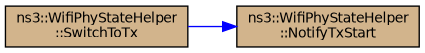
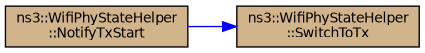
(205, 27) -> (205, 27)
